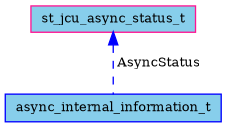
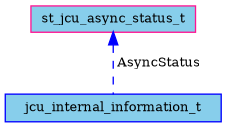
(113, 108) -> (113, 108)
